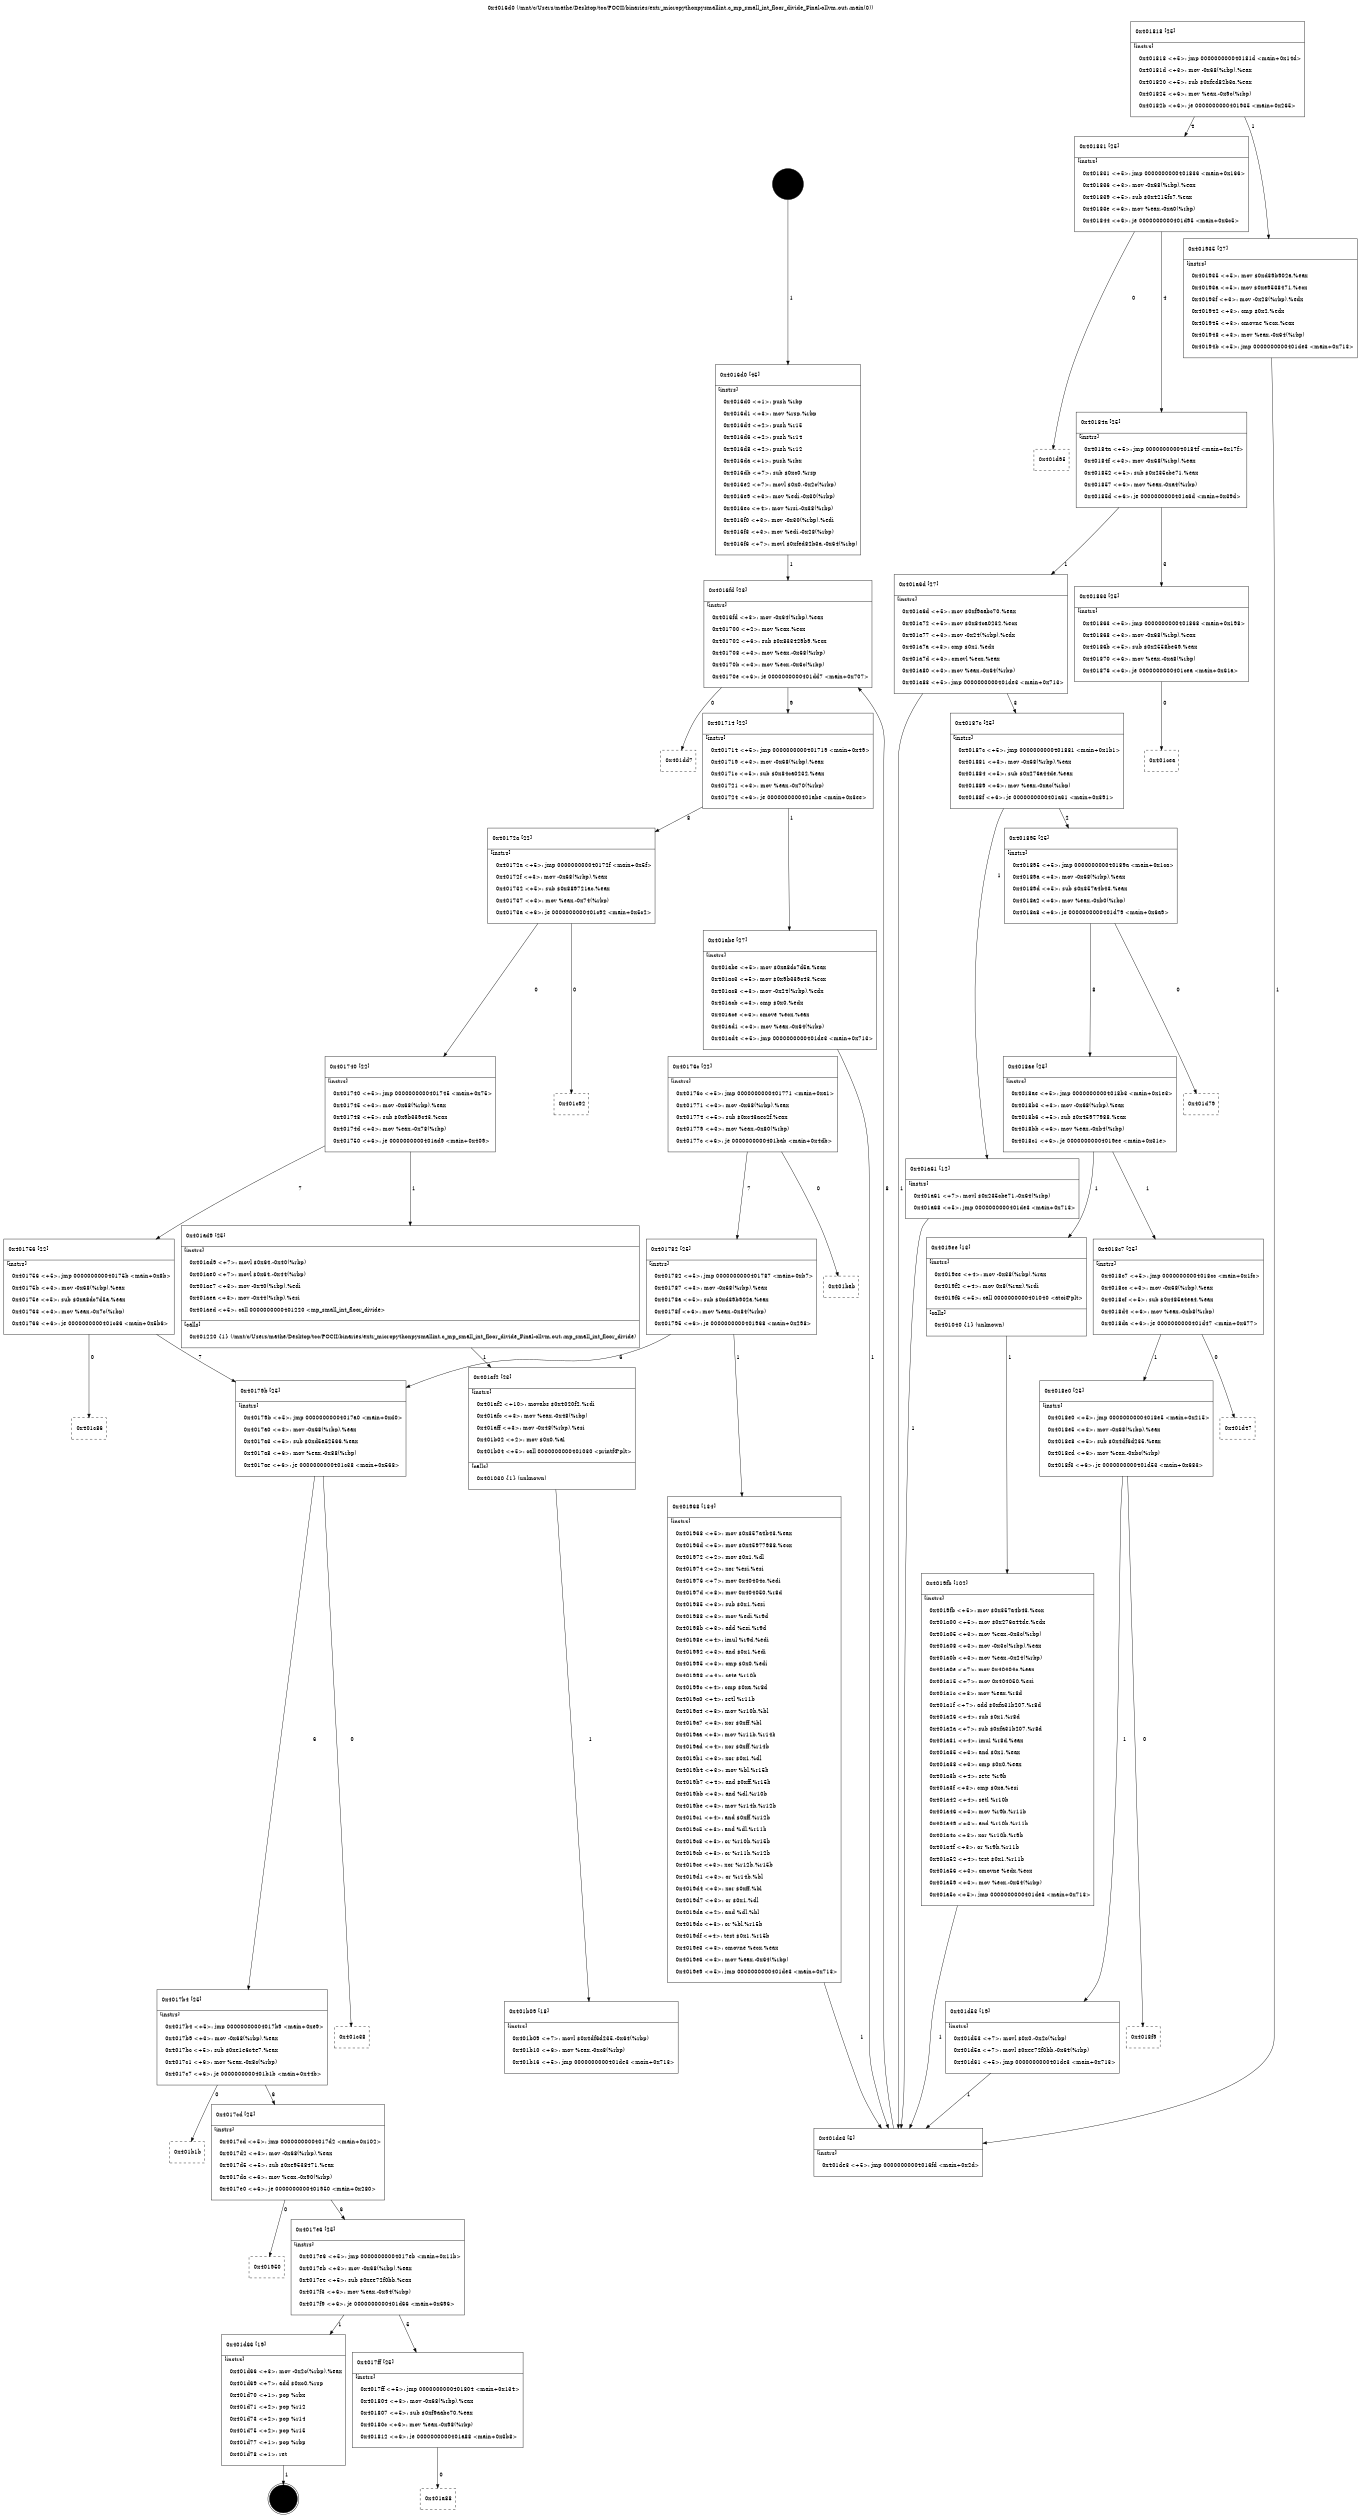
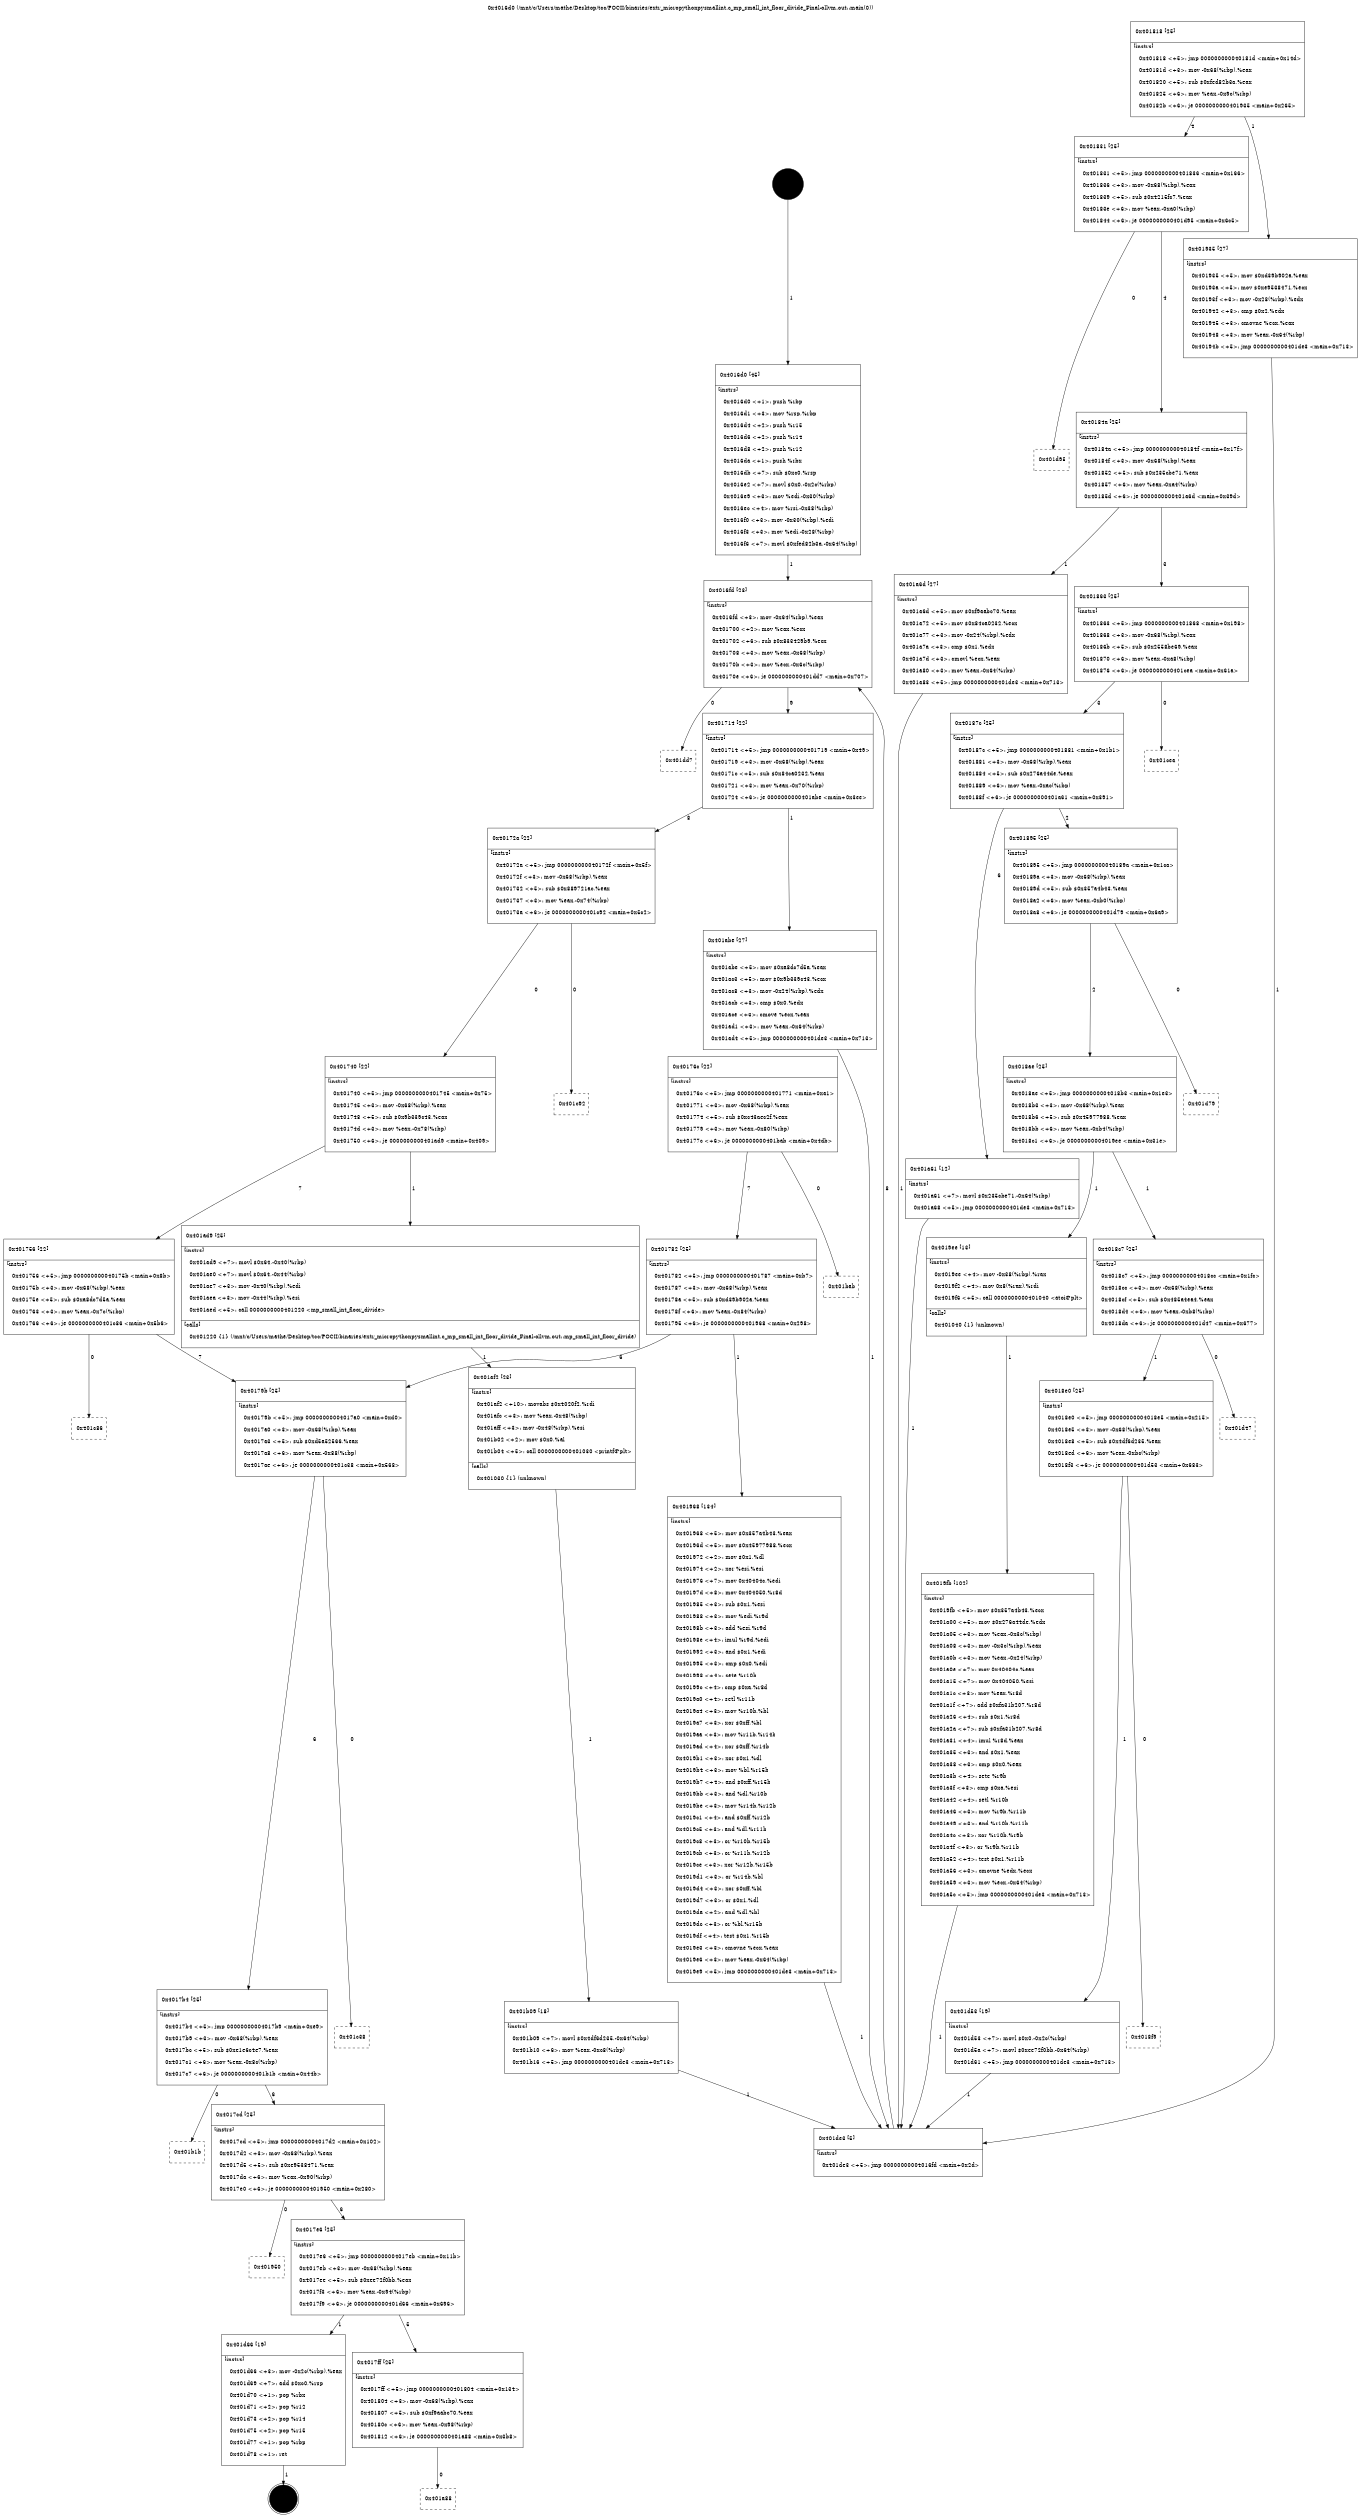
(1011, 702) -> (1101, 696)
(998, 876) -> (998, 876)
(1093, 990) -> (1093, 990)
none -> (755, 2099)
